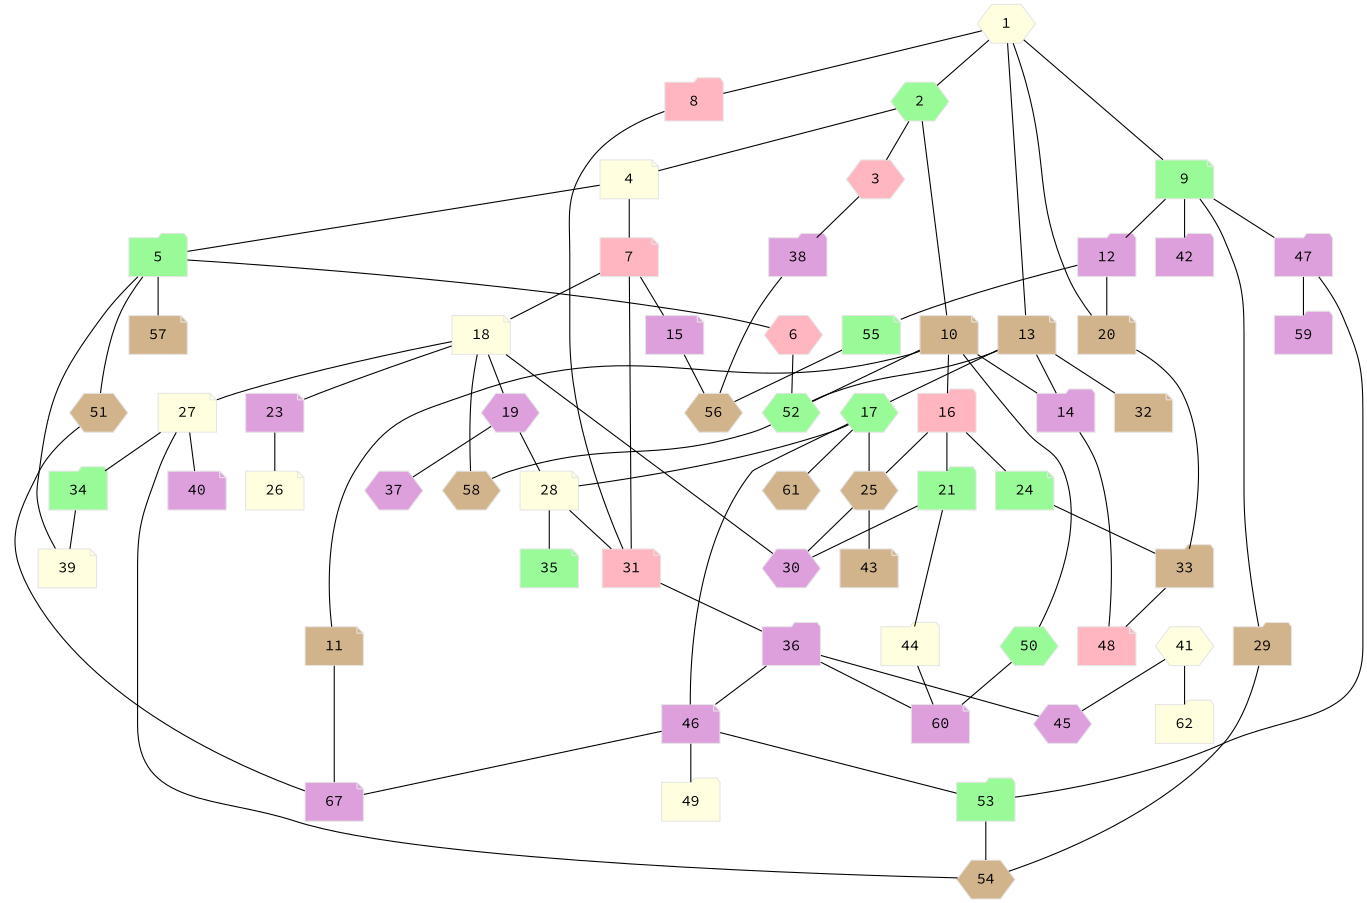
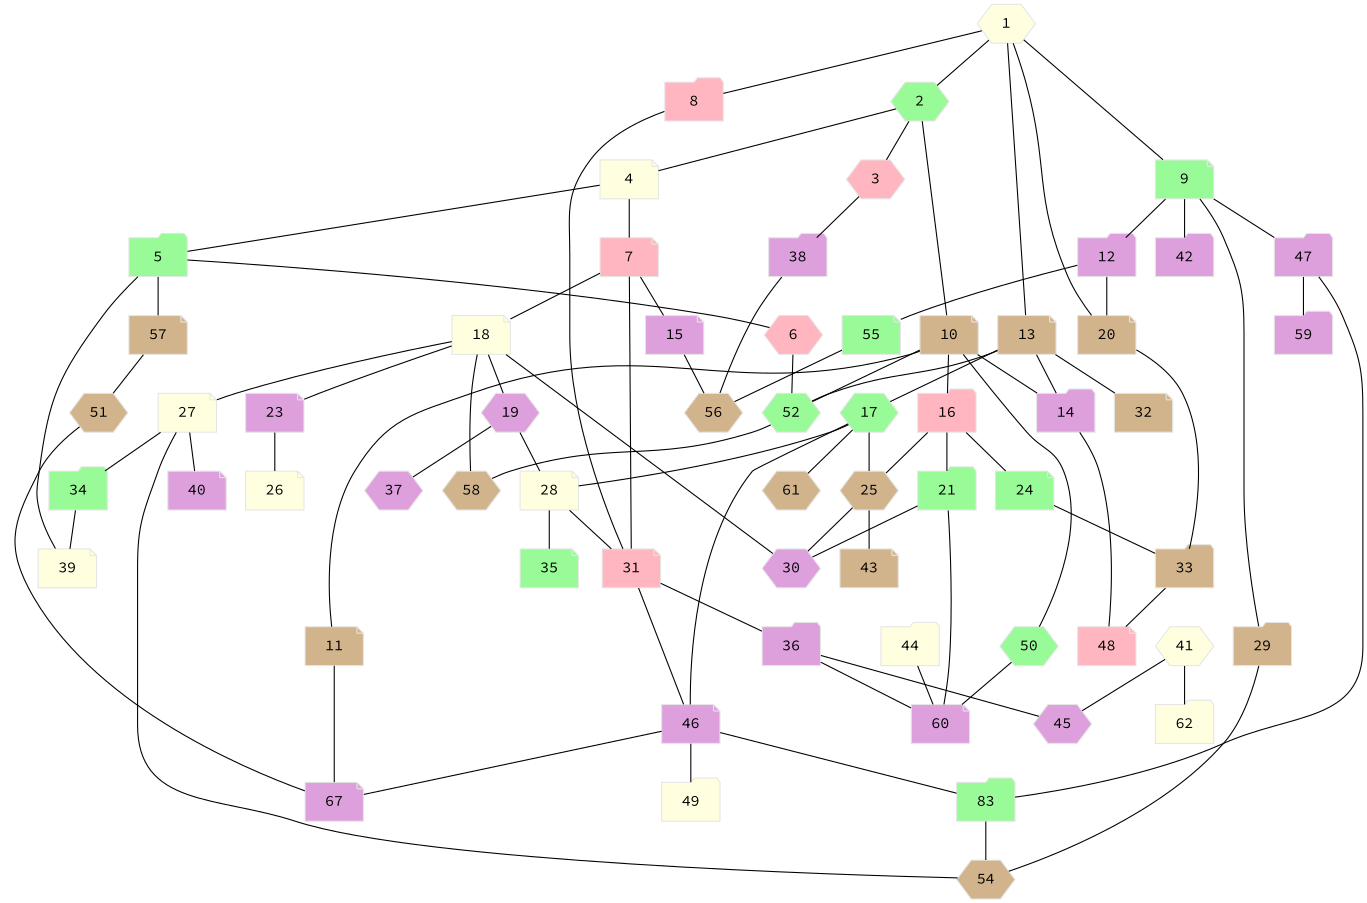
(113, 332) -> (128, 374)
(929, 568) -> (951, 608)
(741, 685) -> (661, 646)
(986, 802) -> (986, 802)
